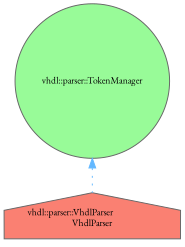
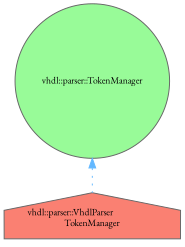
(92, 218) -> (92, 218)
